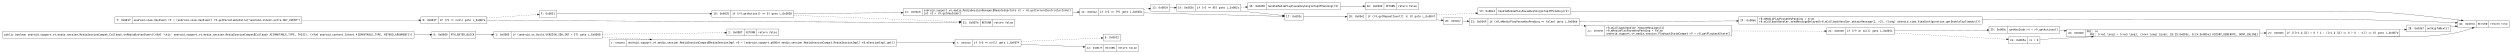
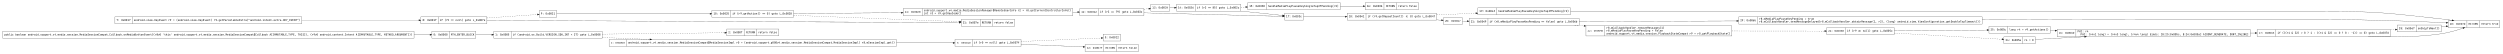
(2034, 30) -> (2029, 30)
